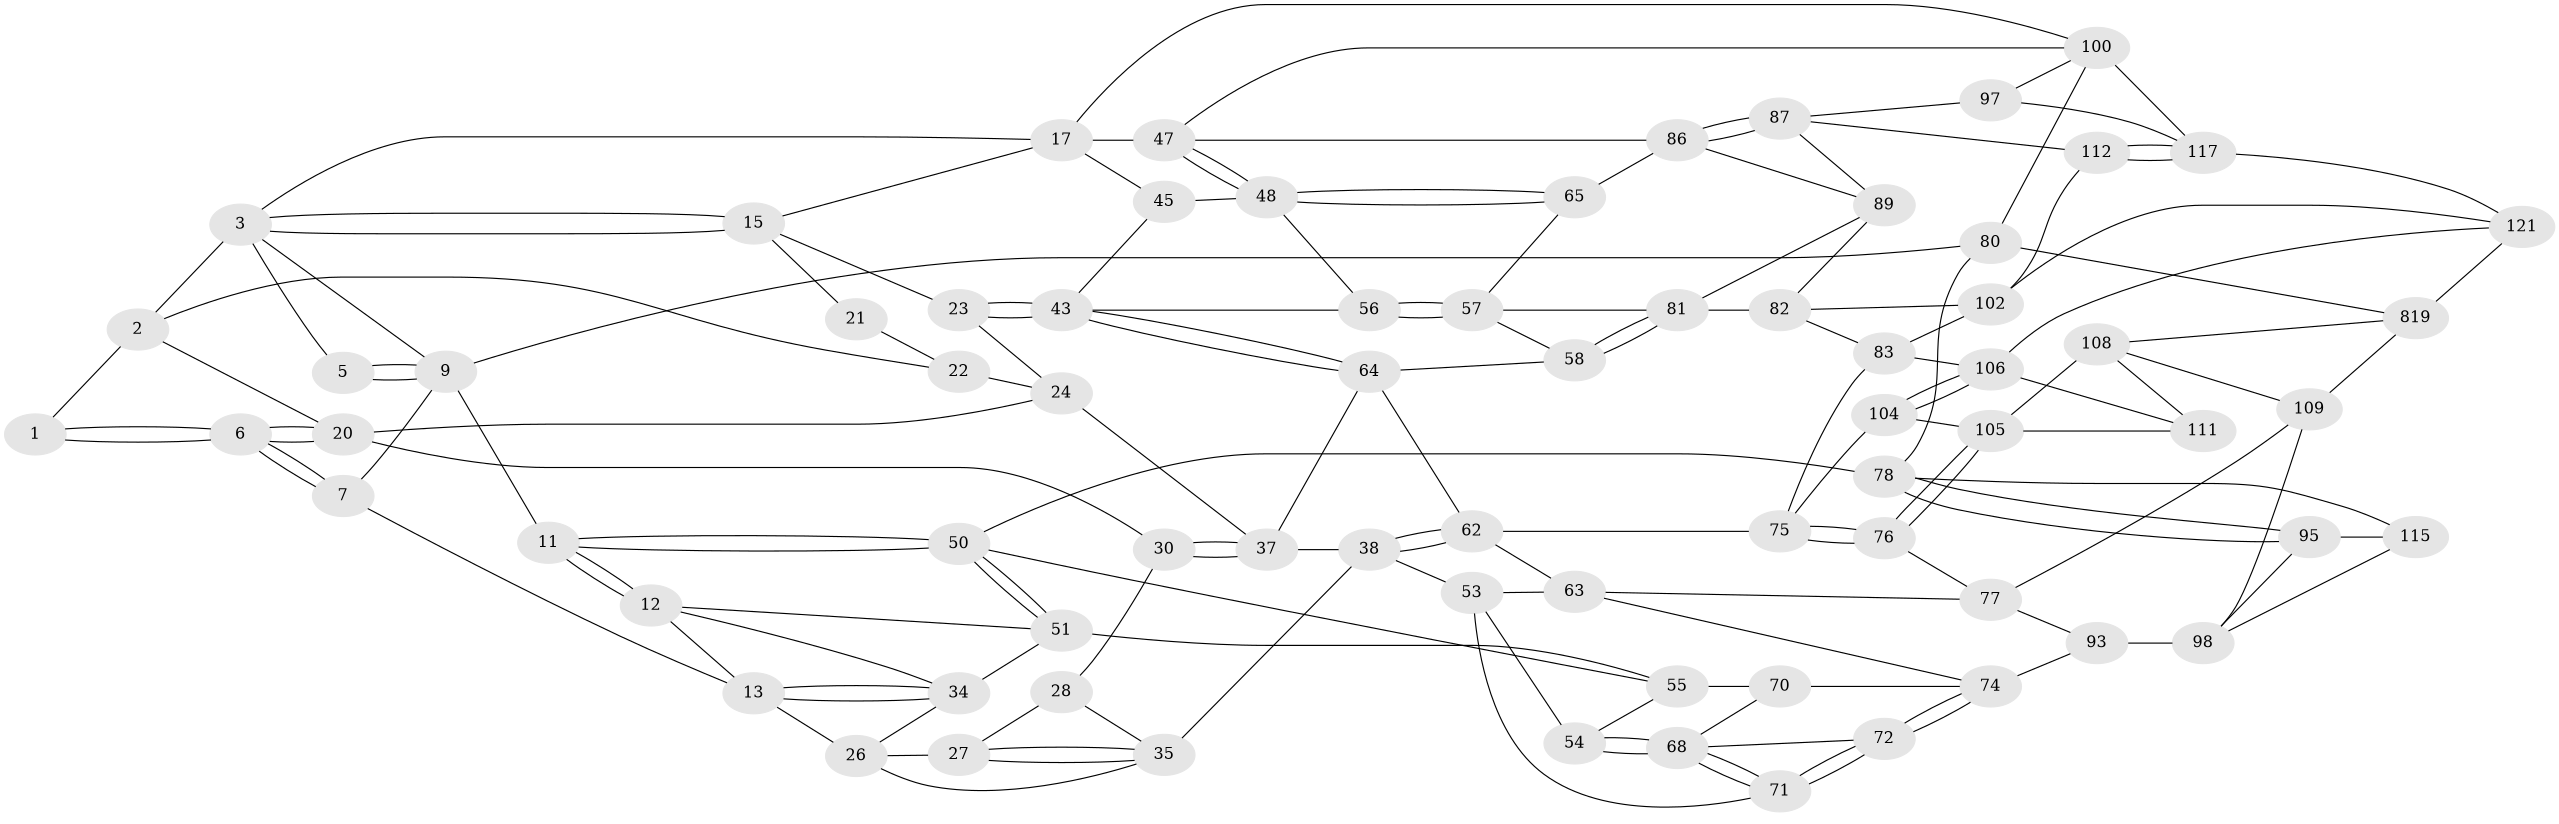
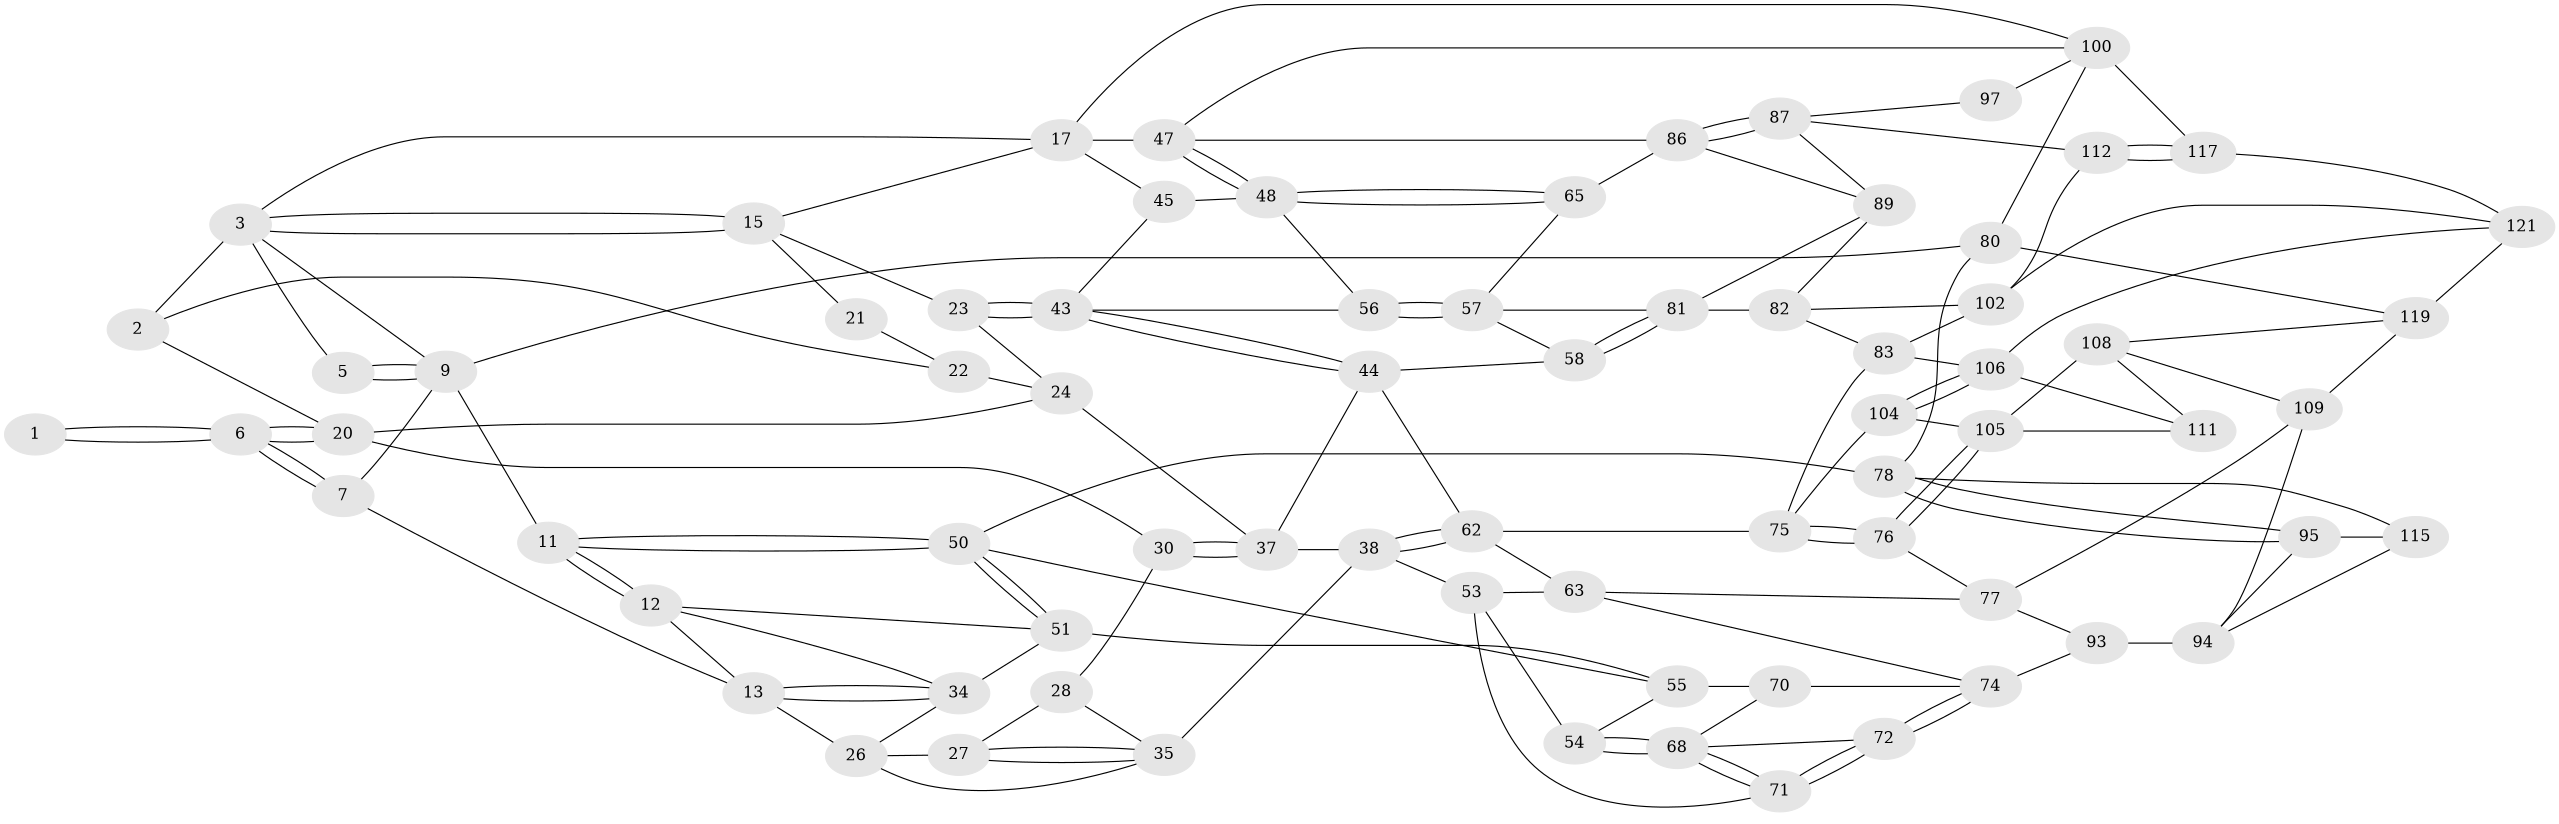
(2101, 115) -> none
(2416, 318) -> (2416, 318)
(1369, 372) -> (1369, 372)
(87, 382) -> none
(2203, 643) -> (2203, 643)
